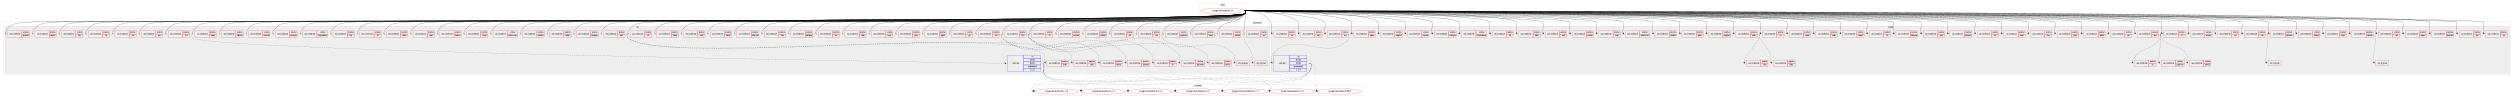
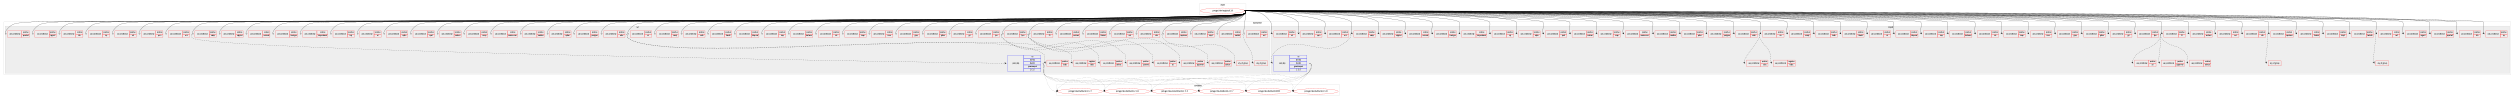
(1198, 91) -> none
